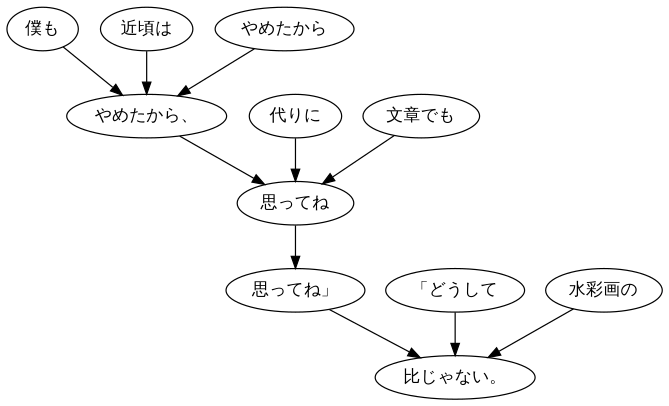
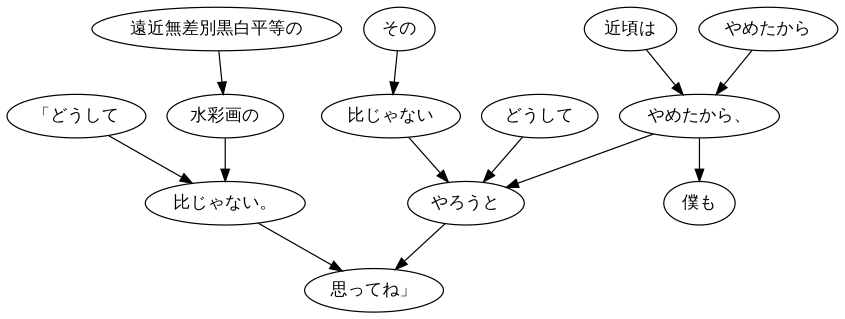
none -> (217, 29)
none -> (399, 29)
(88, 67) -> (699, 154)
(295, 116) -> (391, 116)
(421, 116) -> (540, 116)
(295, 203) -> (466, 203)
(369, 331) -> (295, 244)
